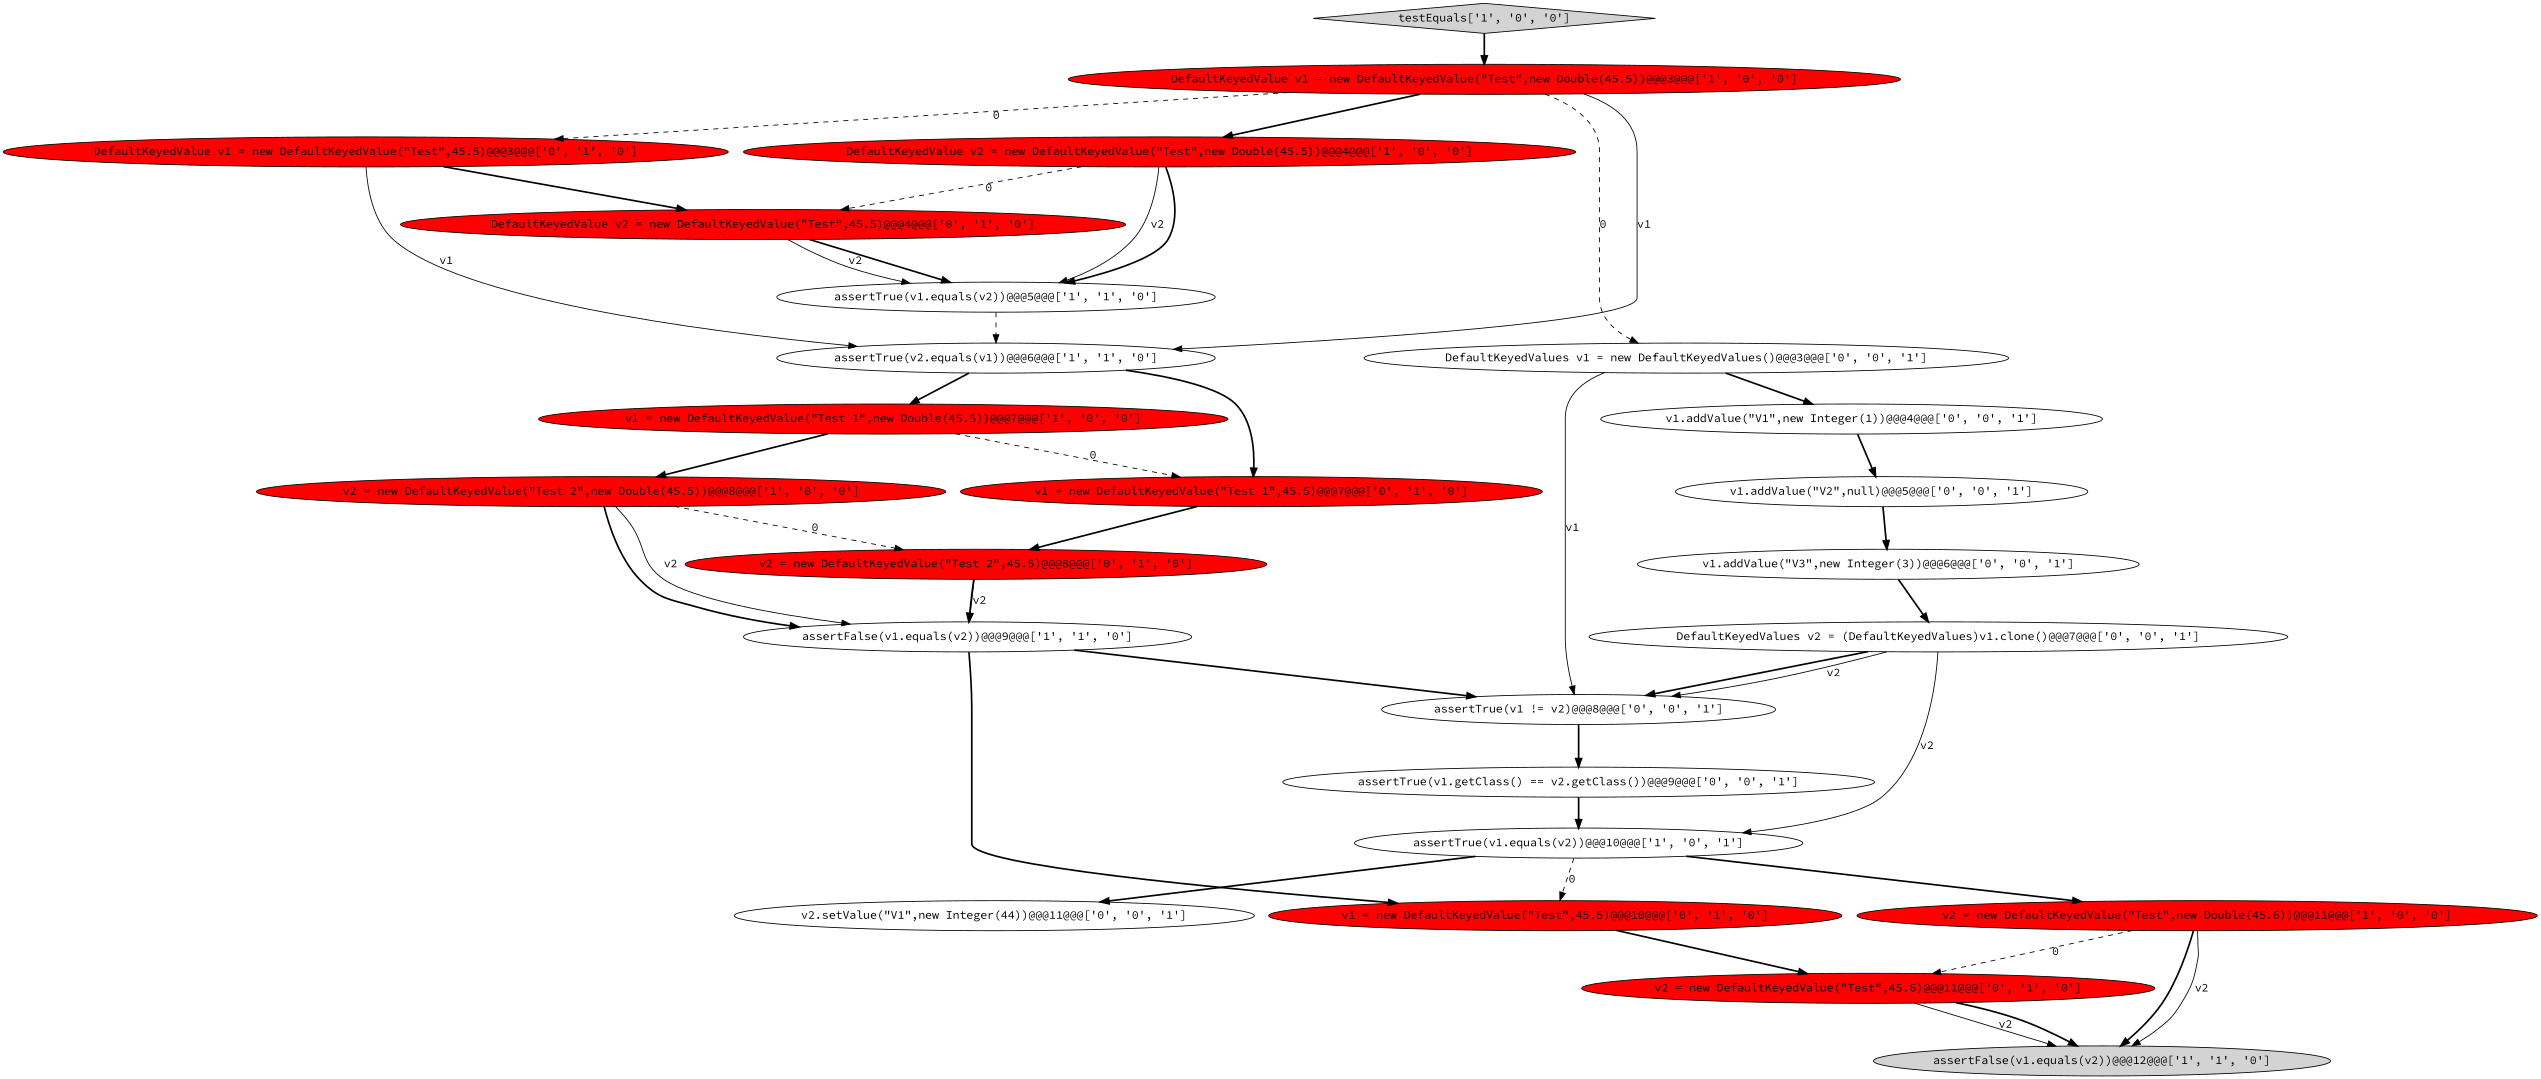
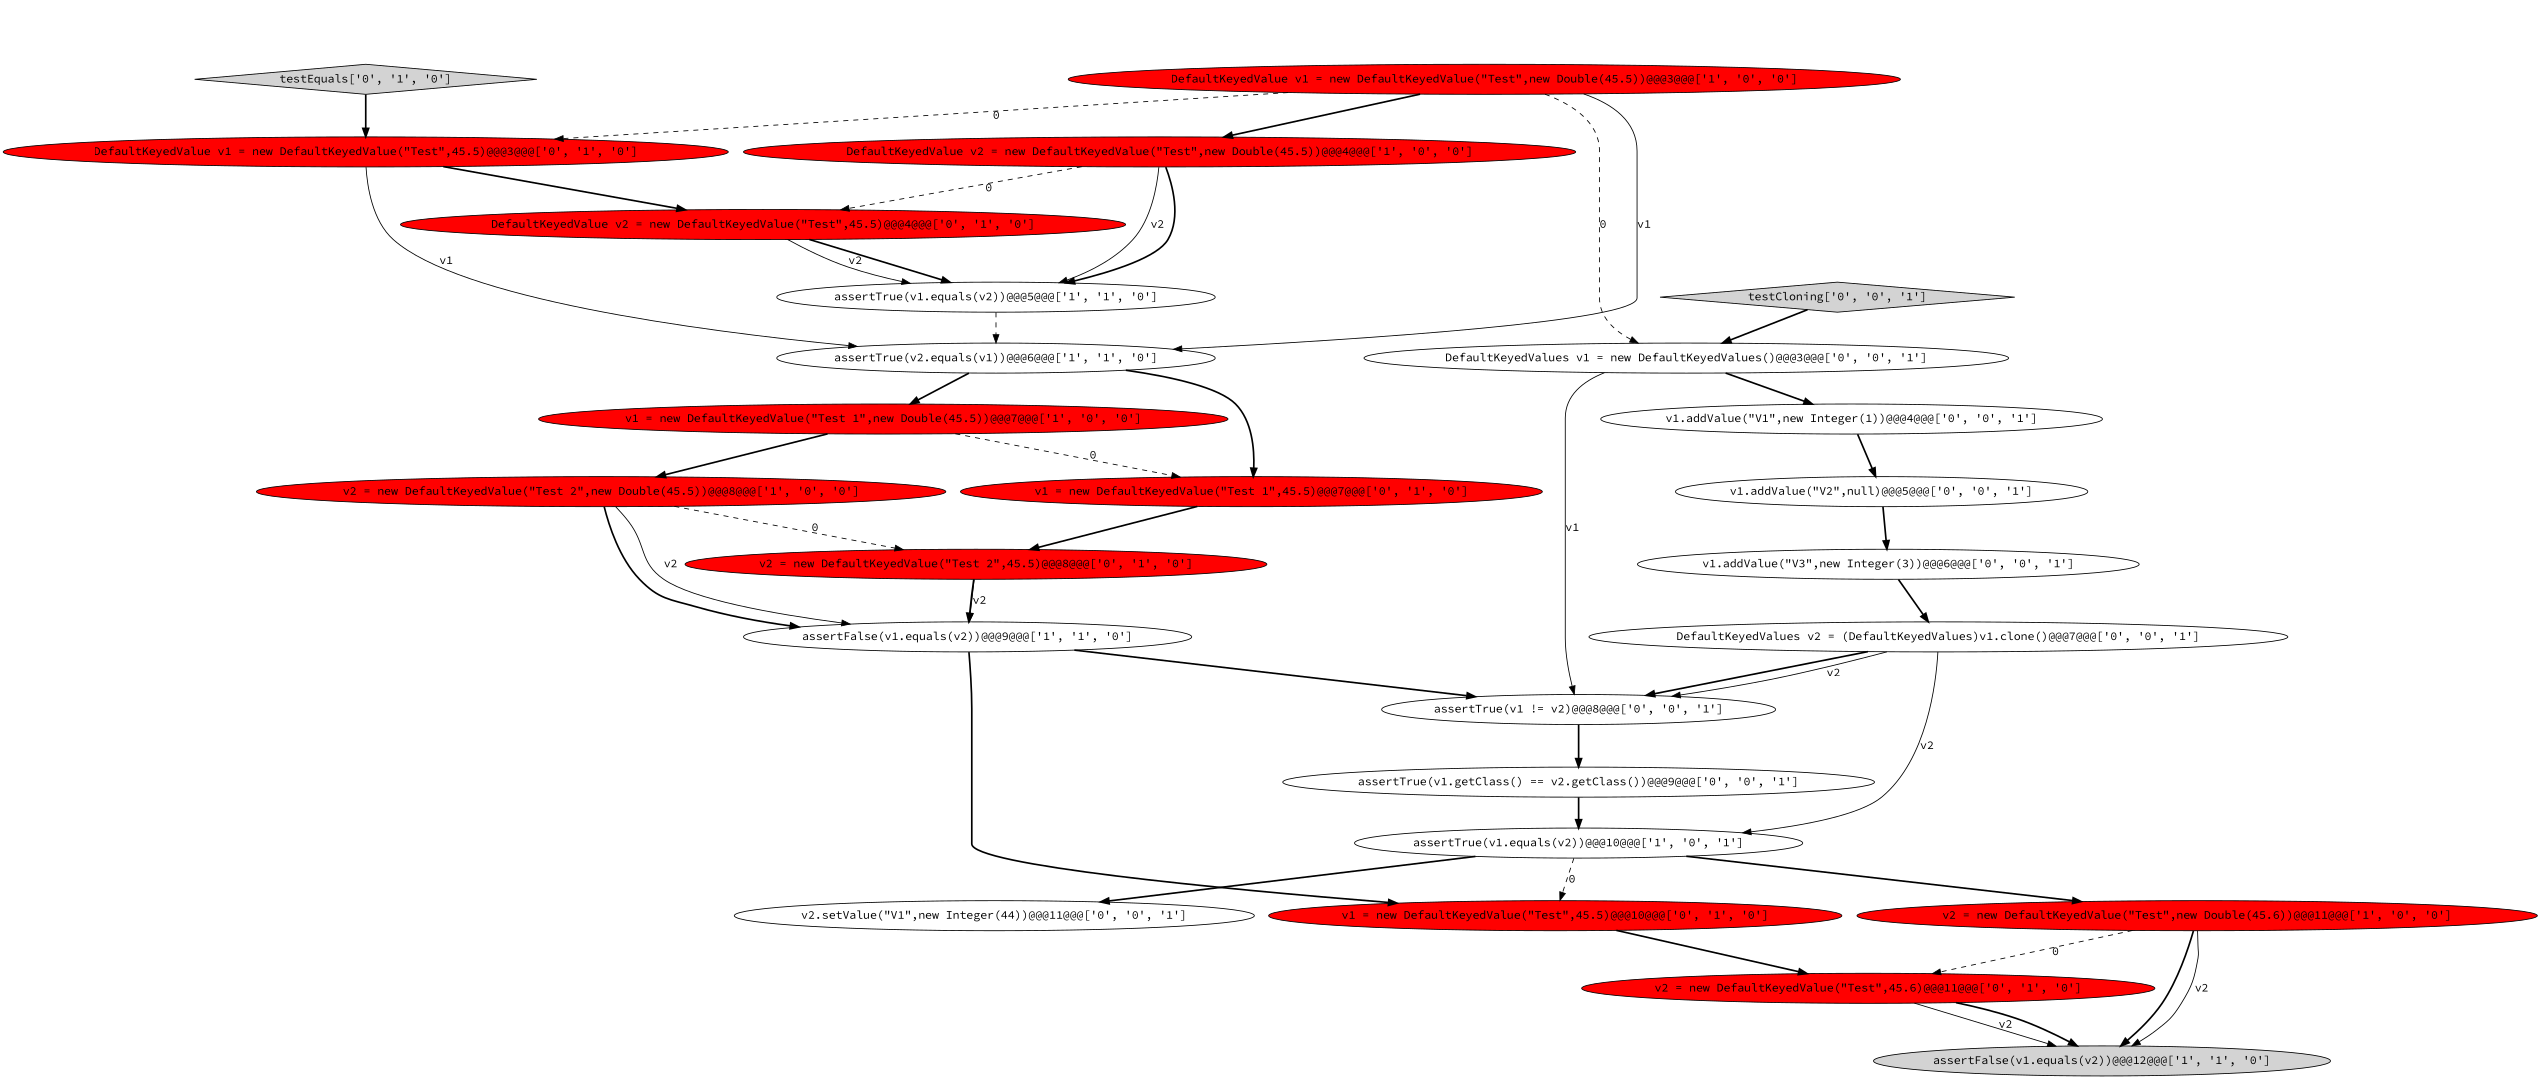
(1484, 18) -> none
none -> (366, 79)
none -> (1837, 297)
